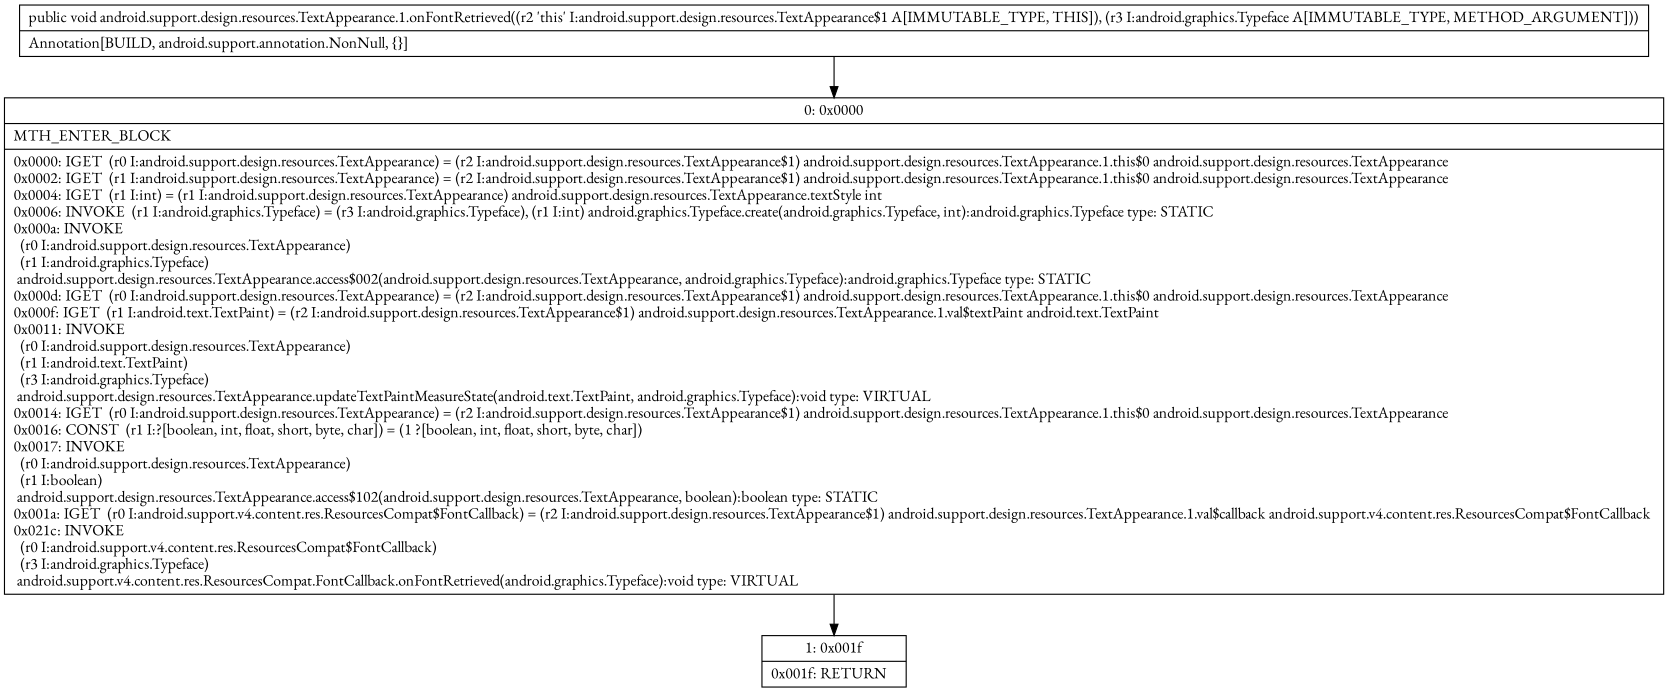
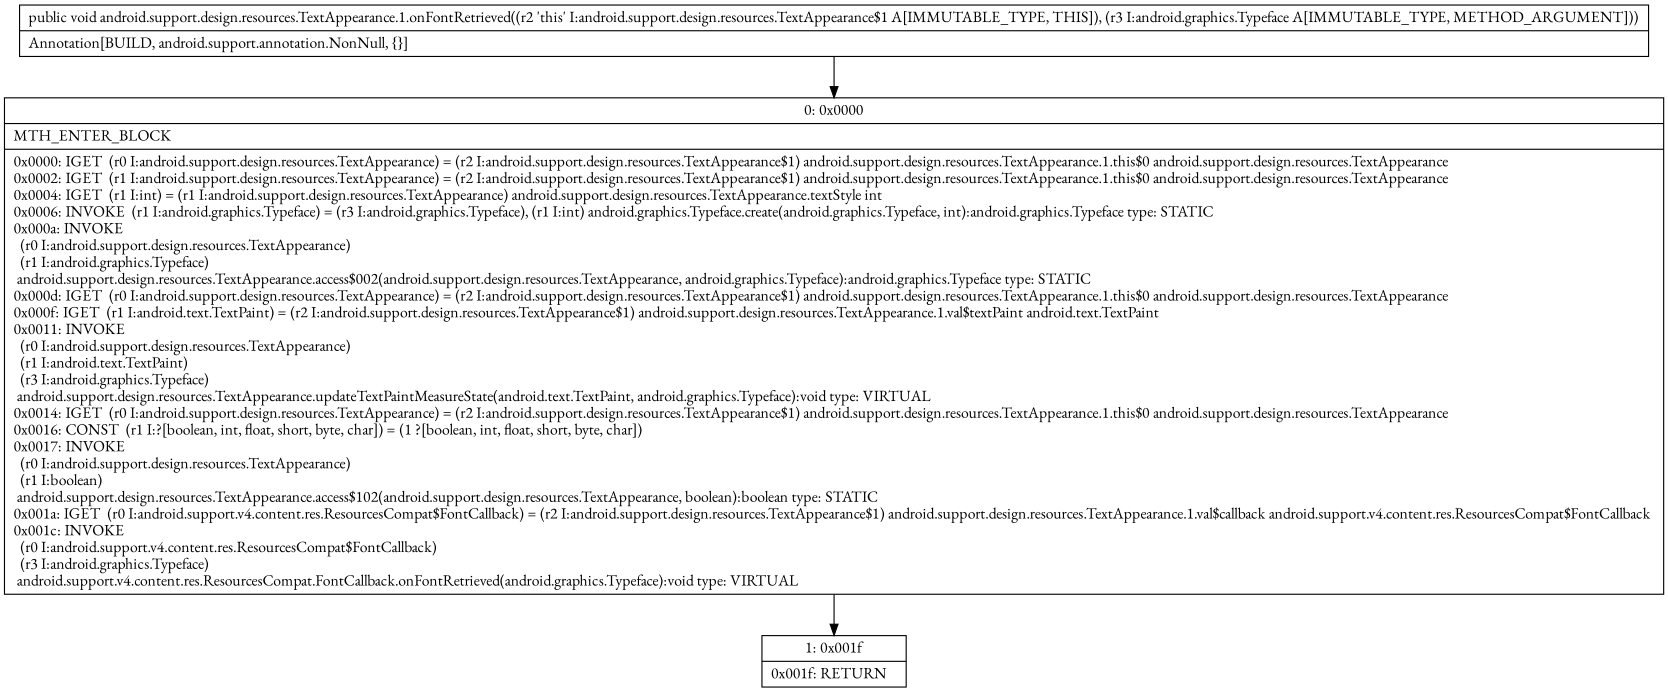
(73, 531) -> (73, 531)
